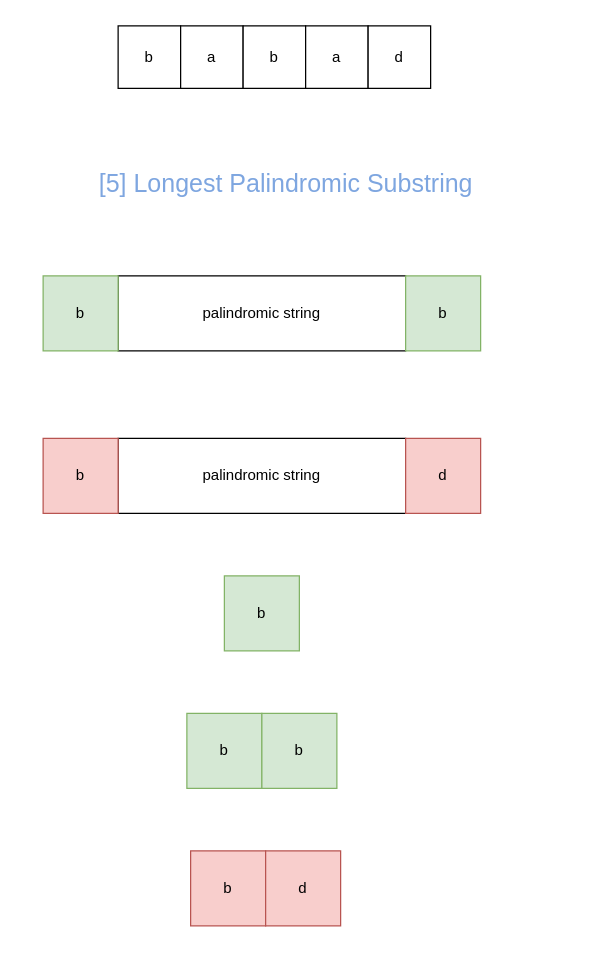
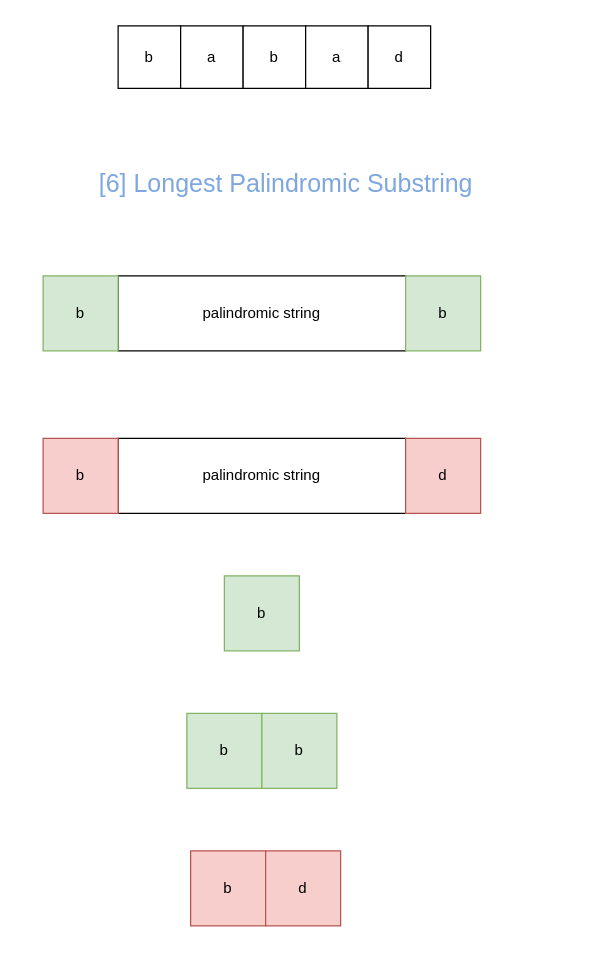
(286, 182) -> (286, 182)
